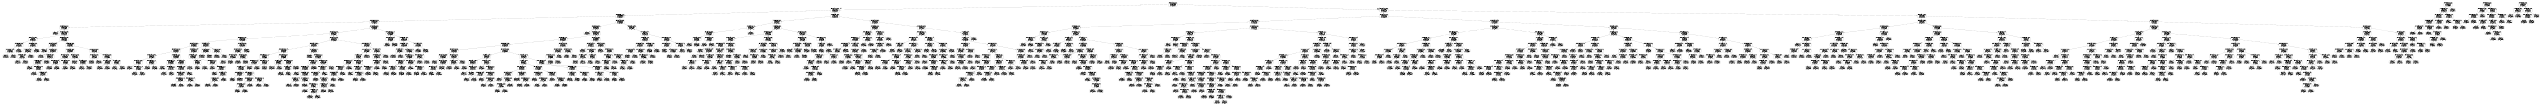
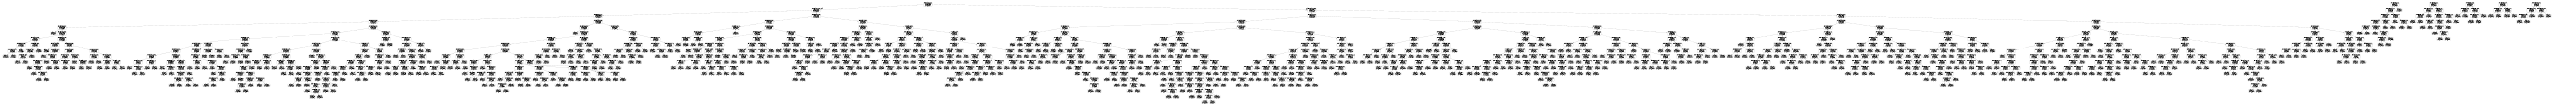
(1748, 45) -> none
